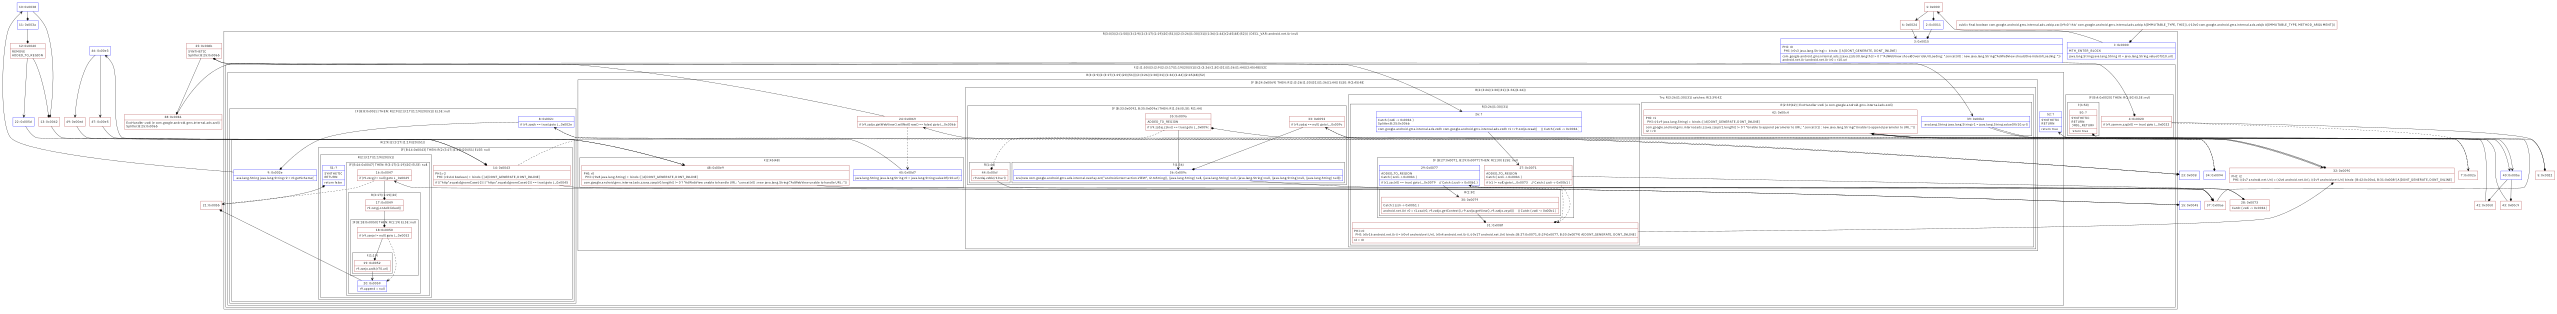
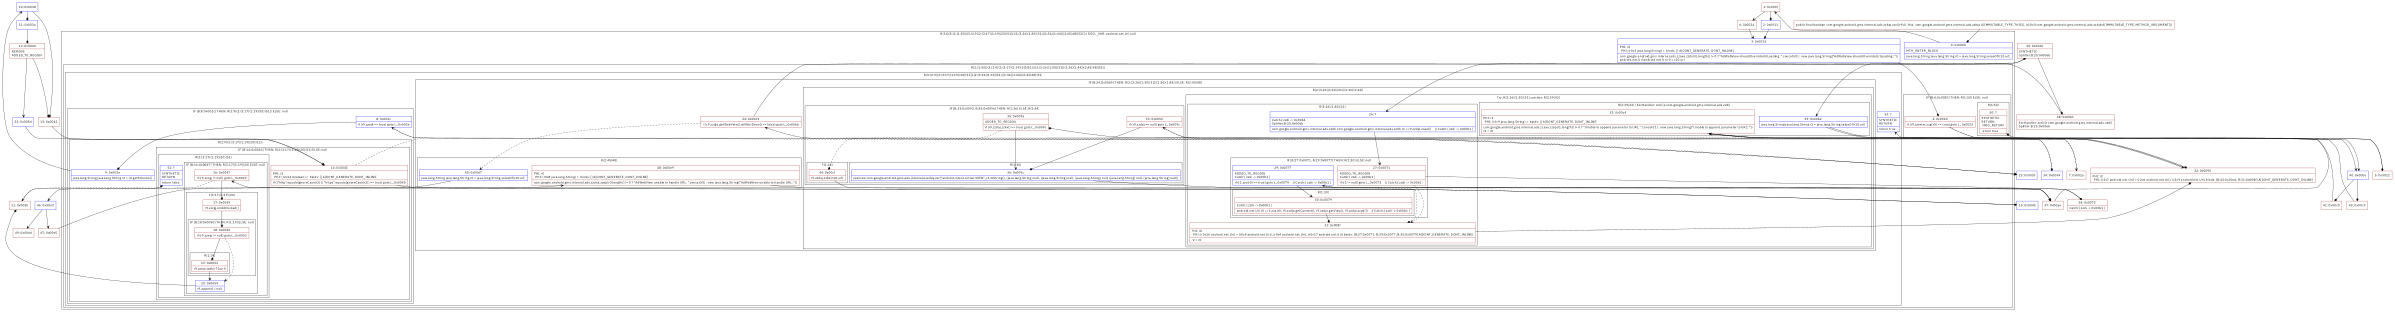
(378, 139) -> none
